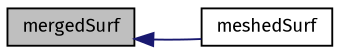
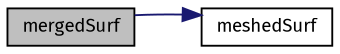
(177, 40) -> (158, 15)
